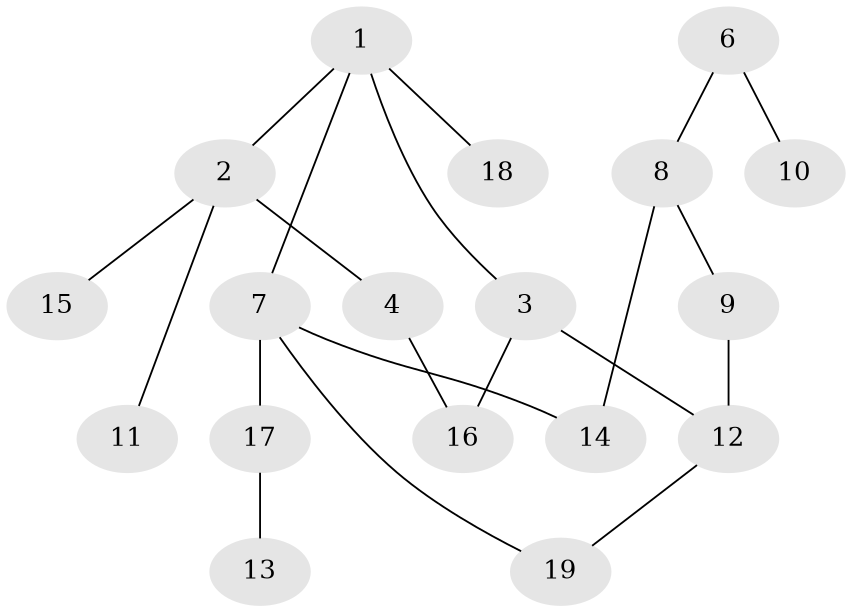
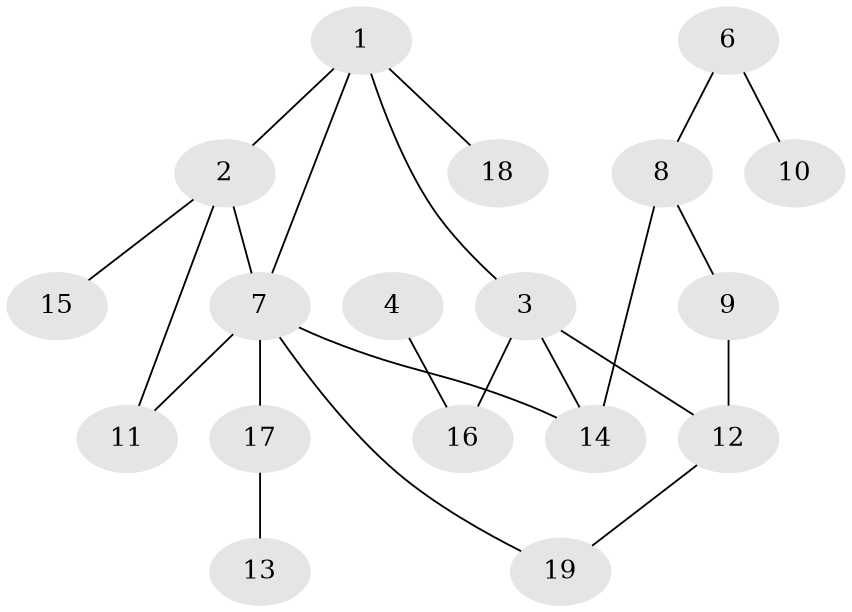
(309, 240) -> (243, 240)
none -> (194, 372)
none -> (561, 373)
